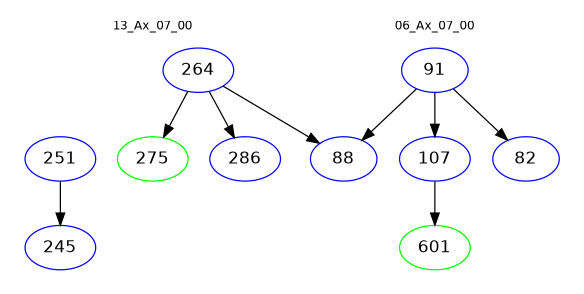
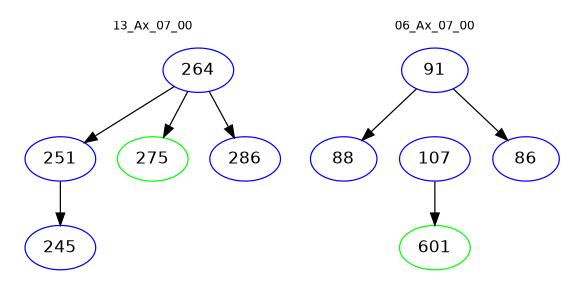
(435, 109) -> none
(266, 111) -> (135, 111)
(526, 159) -> (526, 159)
